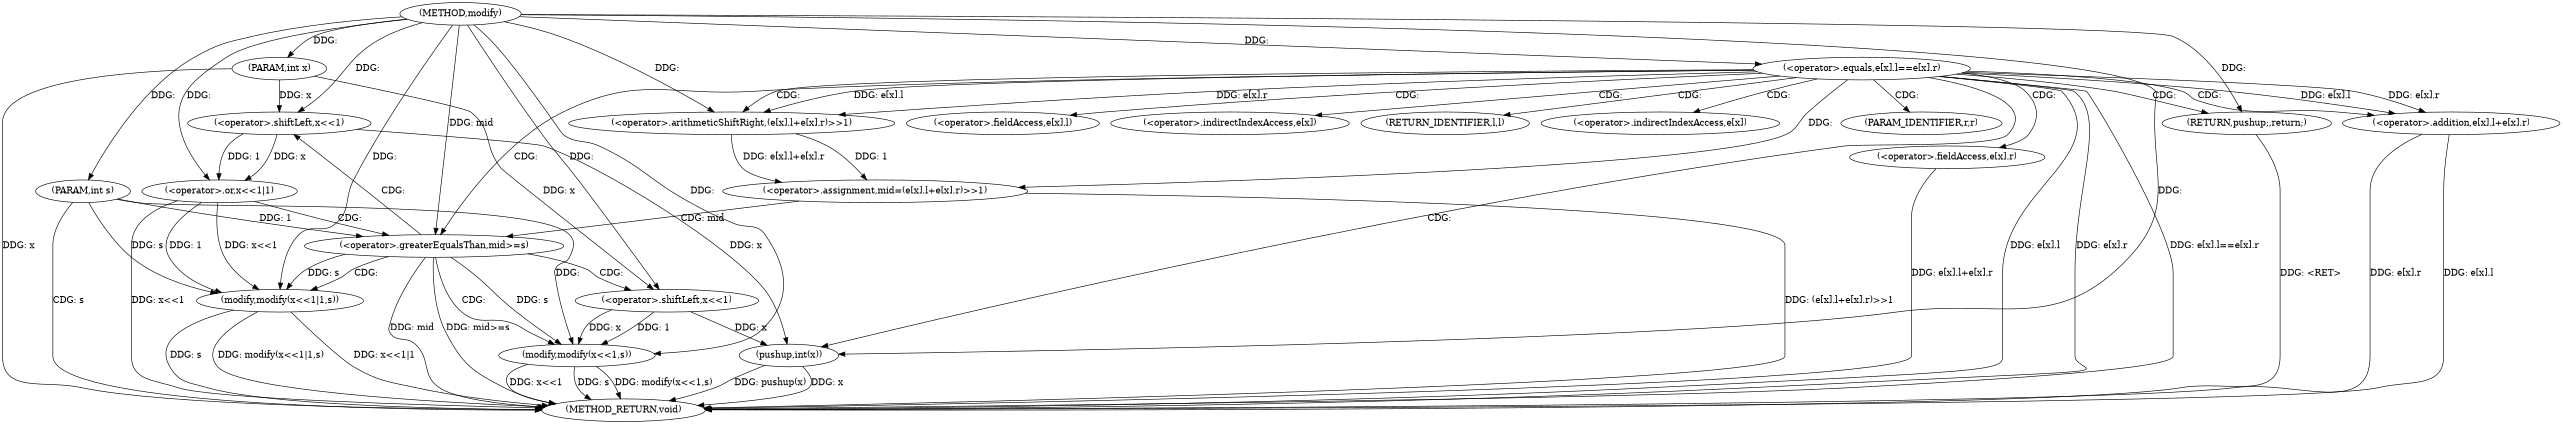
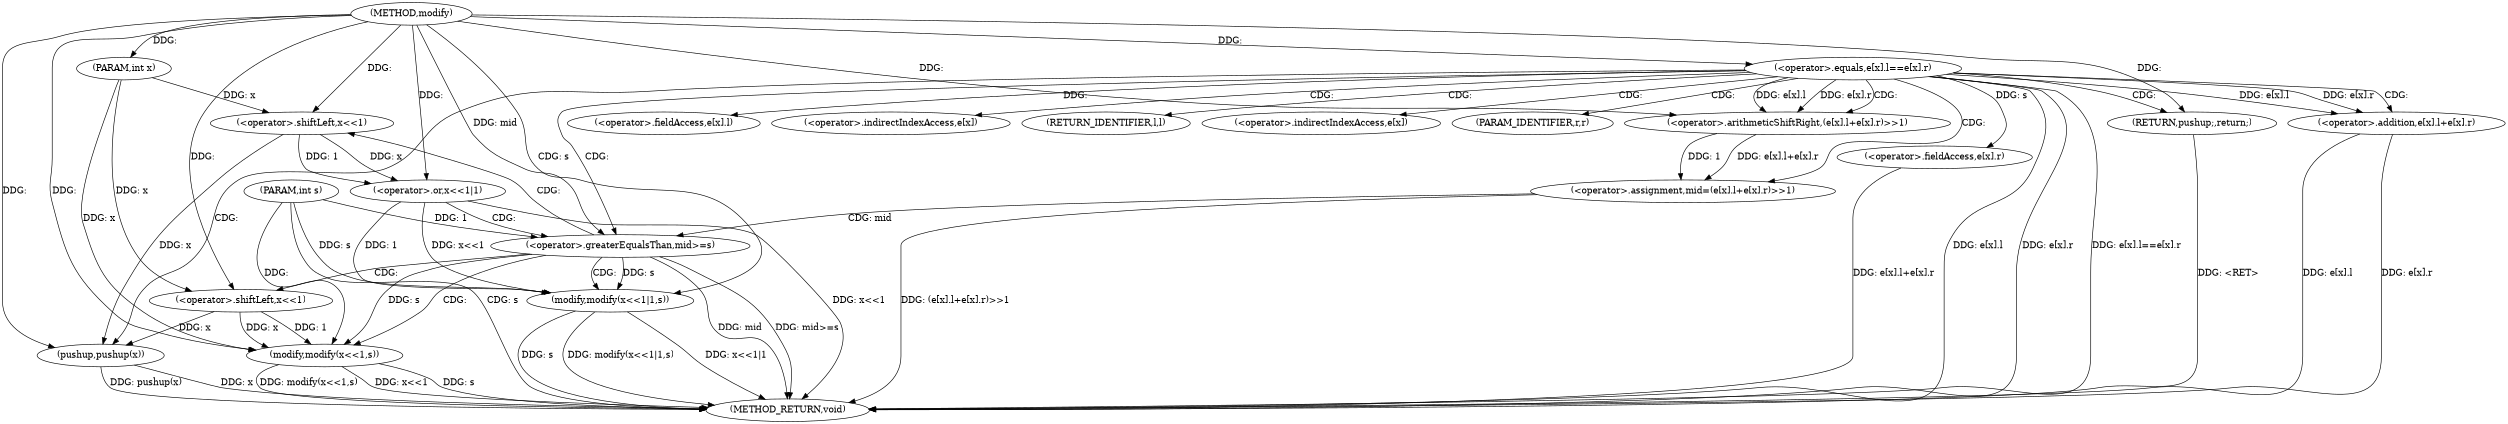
(219, 45) -> none
(1409, 96) -> (1077, 96)
(2046, 96) -> (2012, 96)
(1822, 123) -> (1975, 123)
(386, 157) -> (554, 157)
(789, 355) -> (101, 355)
(22, 382) -> (95, 258)
